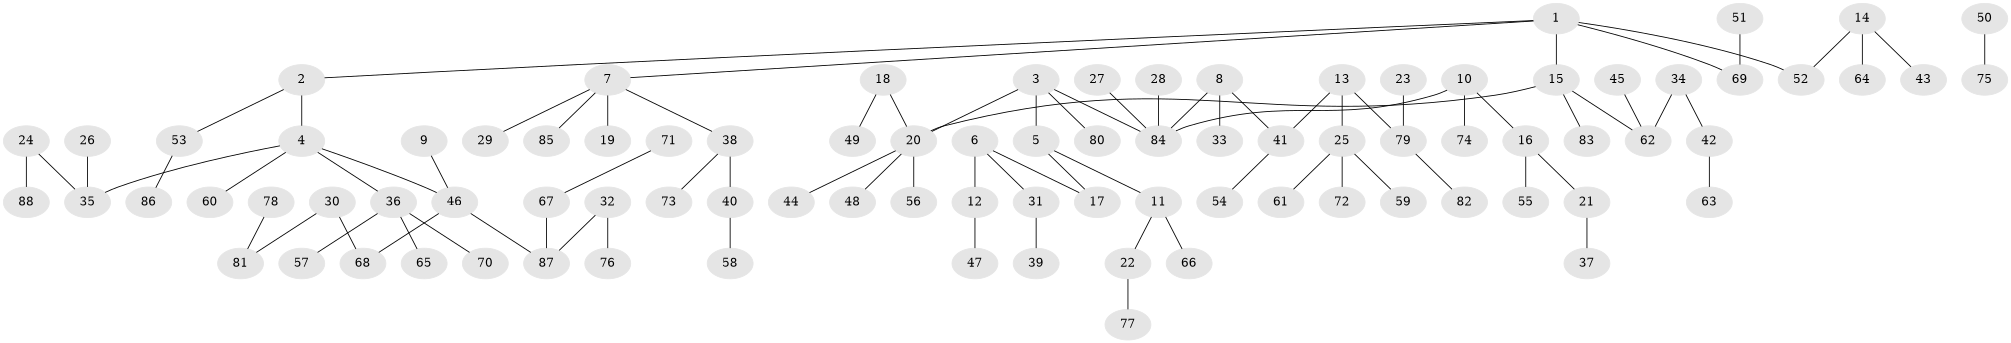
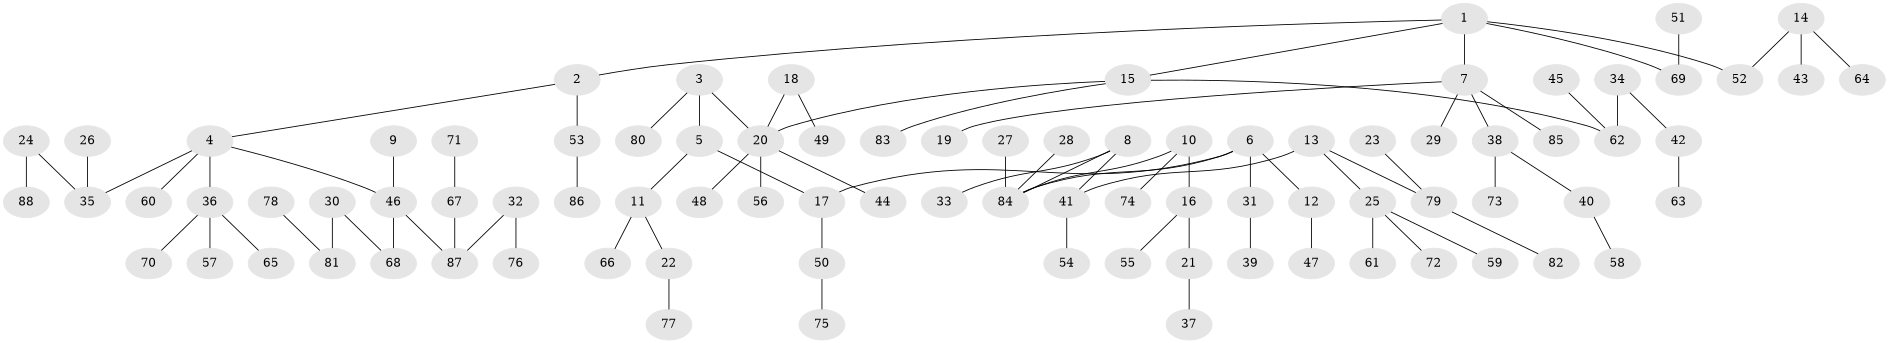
(1097, 110) -> (1128, 172)
none -> (822, 233)
